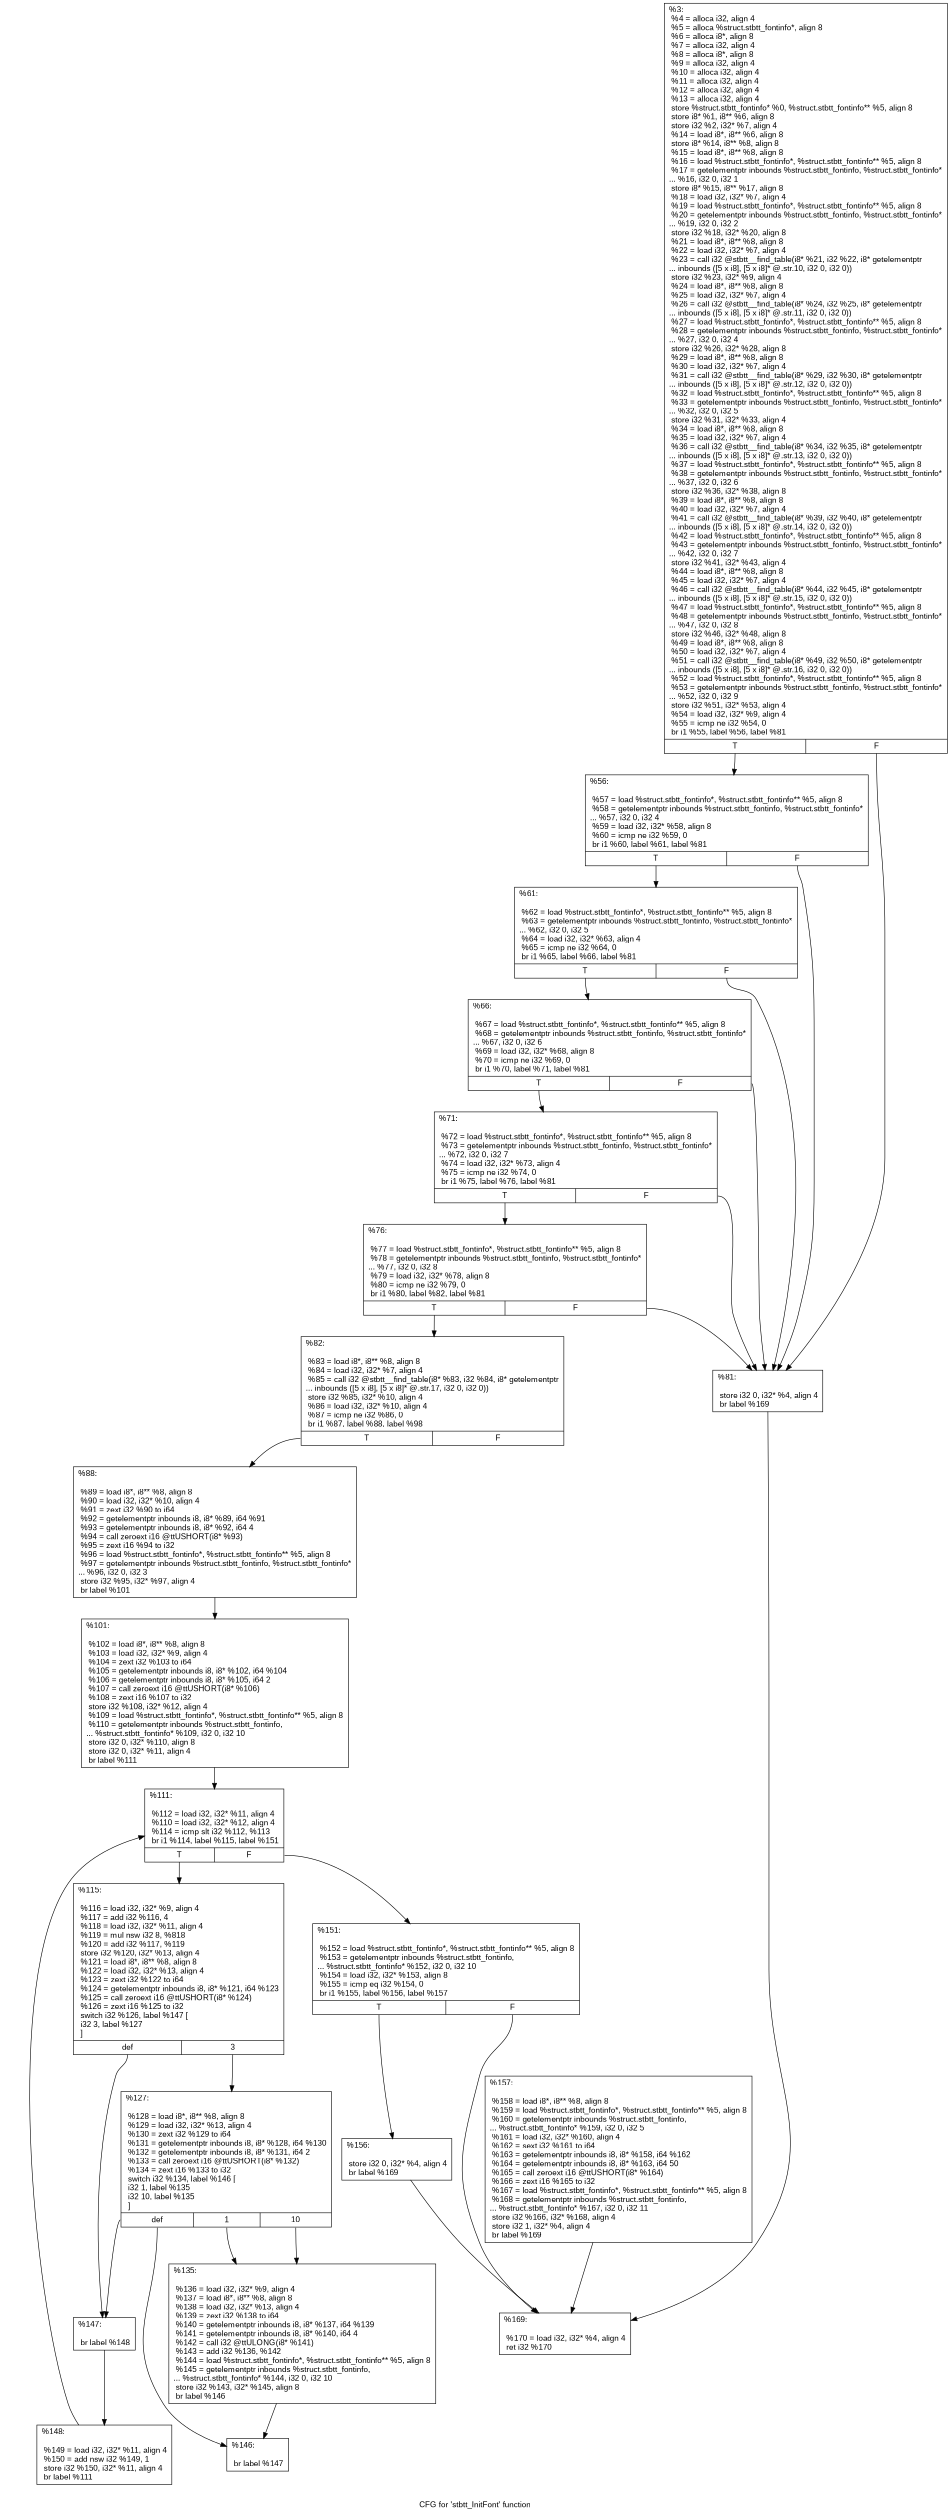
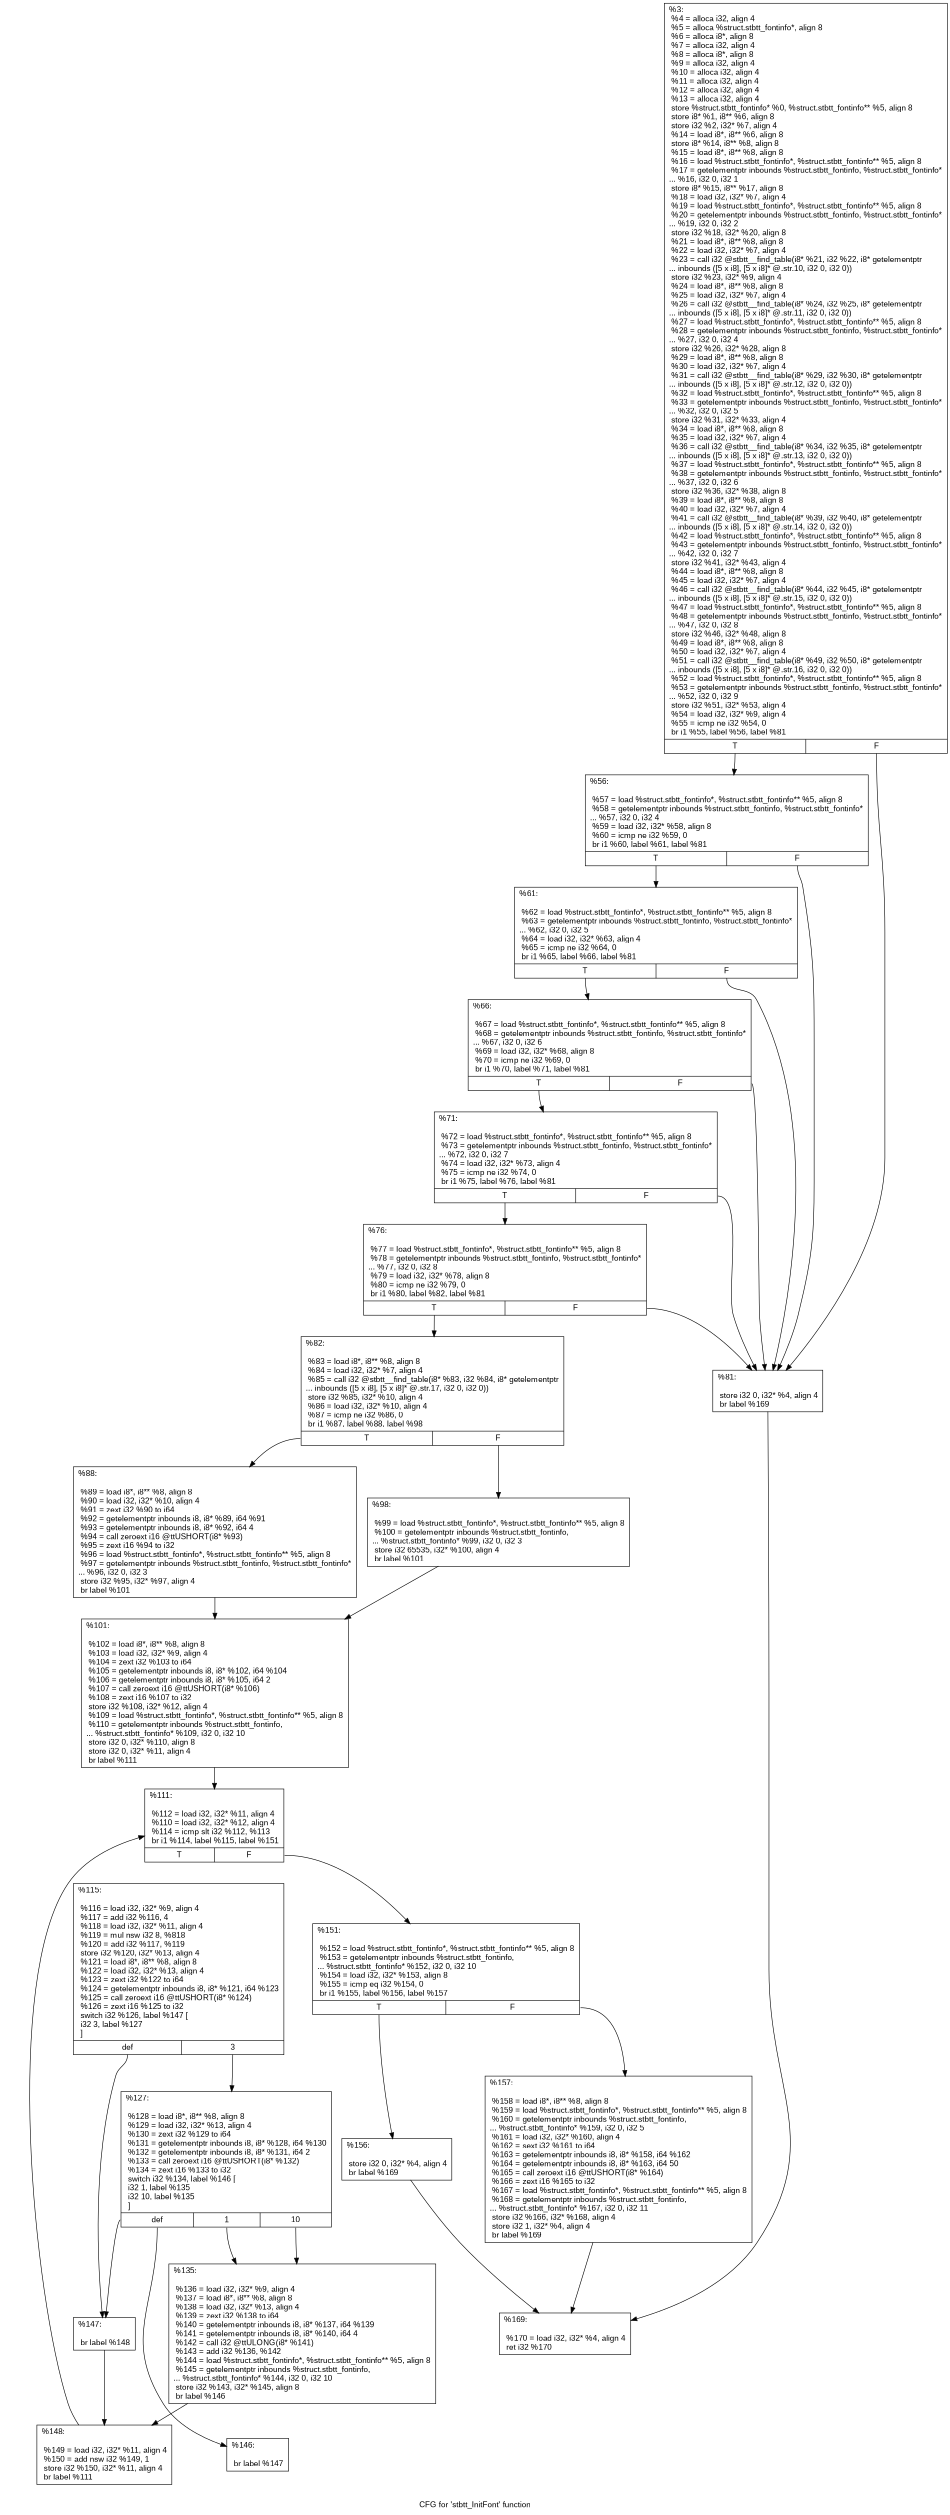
none -> (498, 1532)
(179, 1870) -> none
(462, 2167) -> (614, 2029)
(271, 2418) -> (175, 2411)
